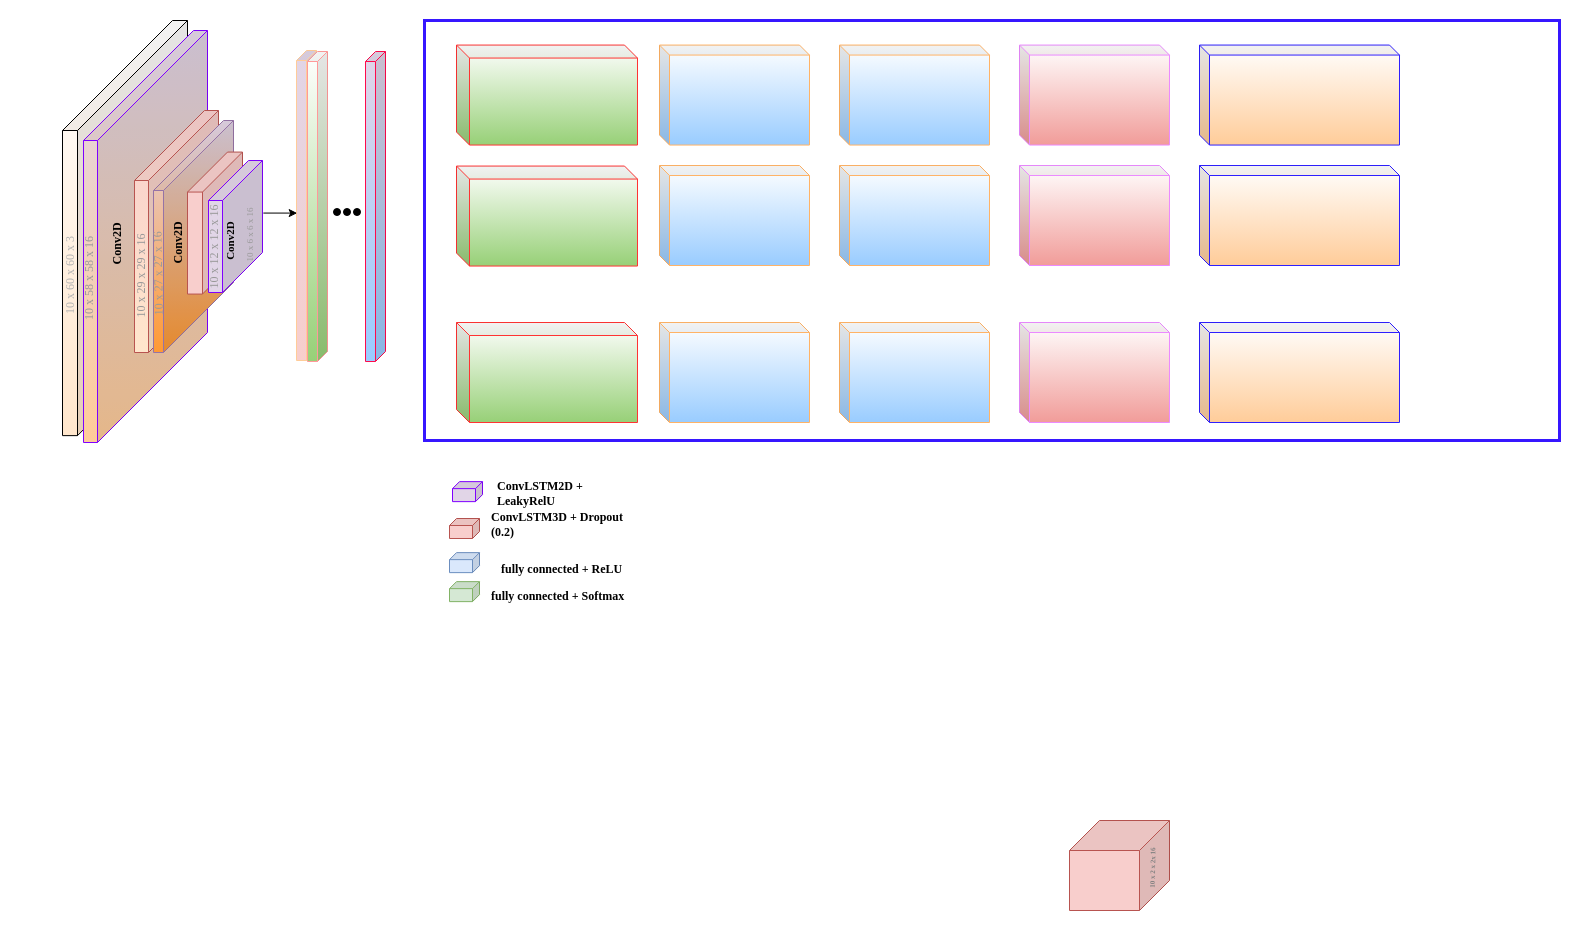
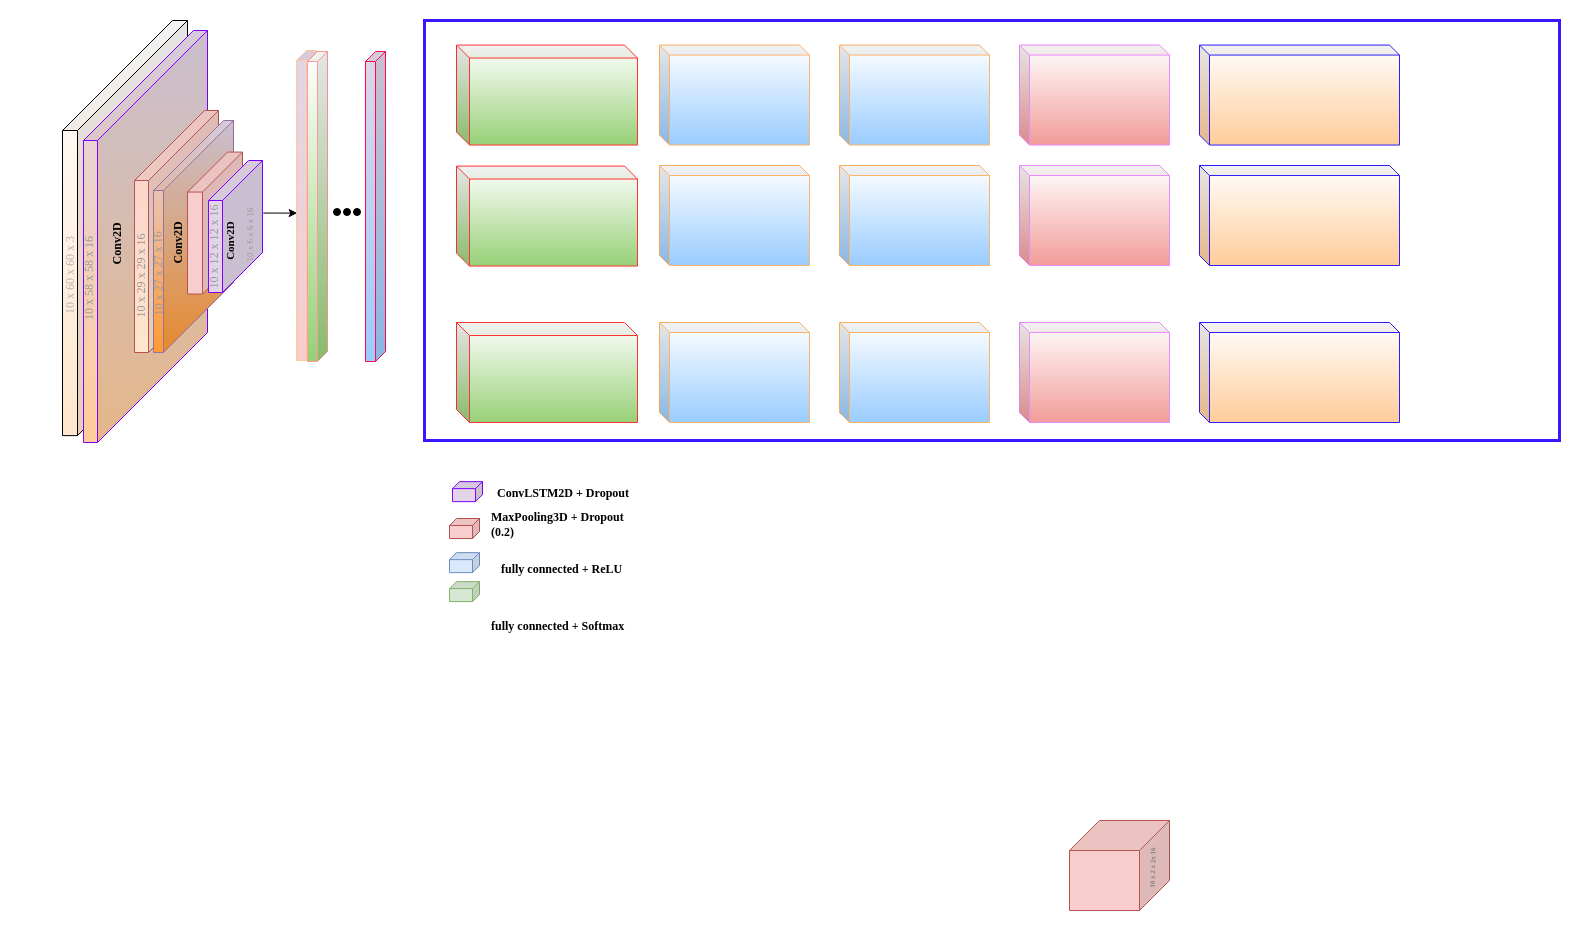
(566, 494) -> (562, 494)
(560, 525) -> (560, 525)
(559, 597) -> (559, 627)
